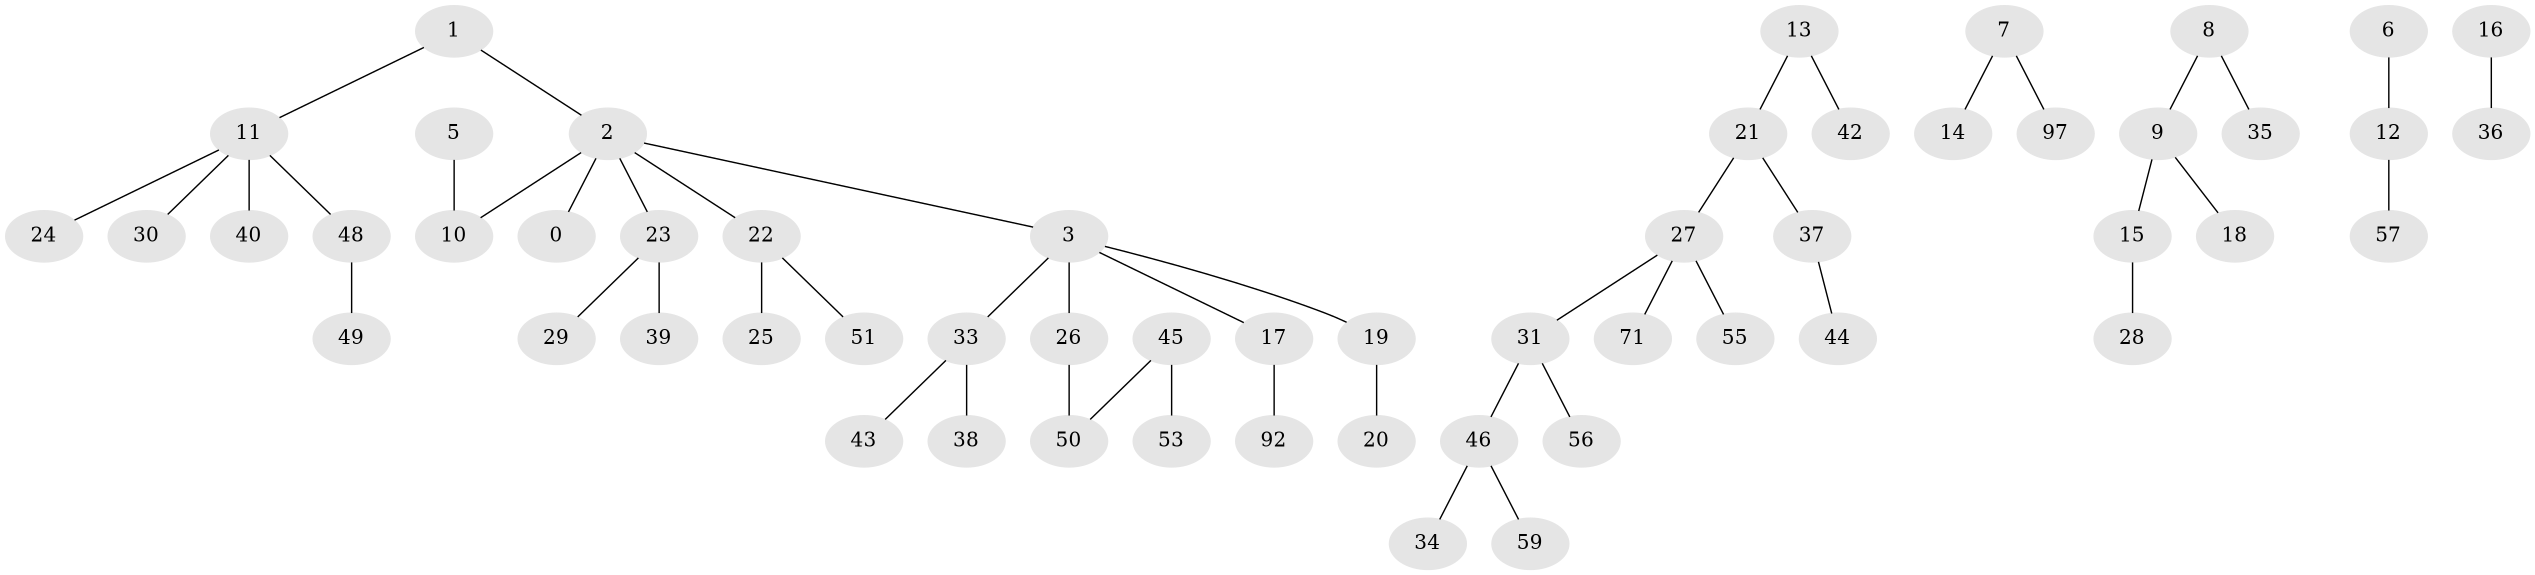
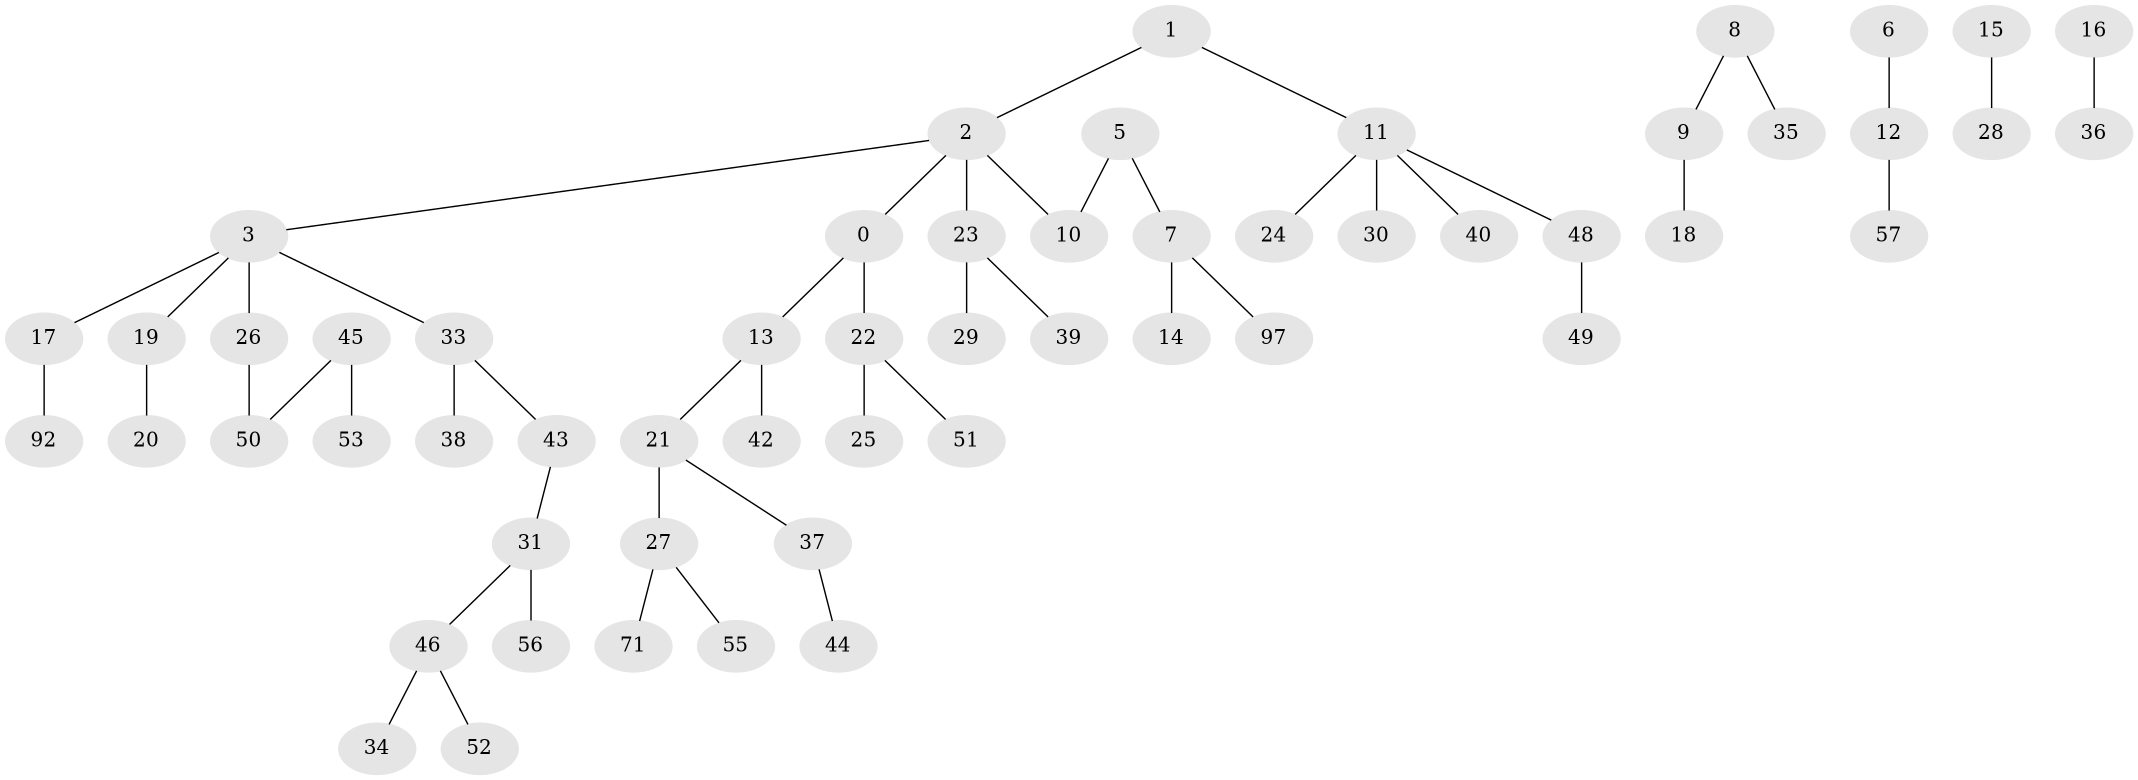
(685, 185) -> (864, 288)
none -> (1146, 185)
(2145, 185) -> none
none -> (813, 287)
(1607, 288) -> (544, 493)
(1530, 544) -> (480, 749)
